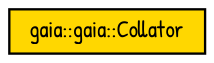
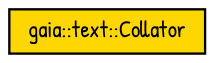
(107, 31) -> (107, 31)
